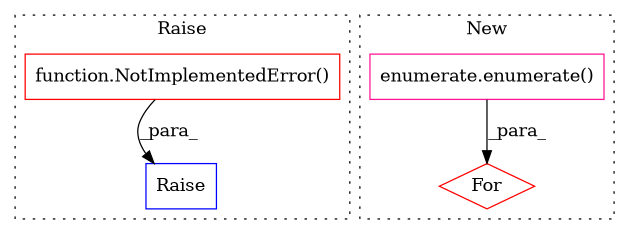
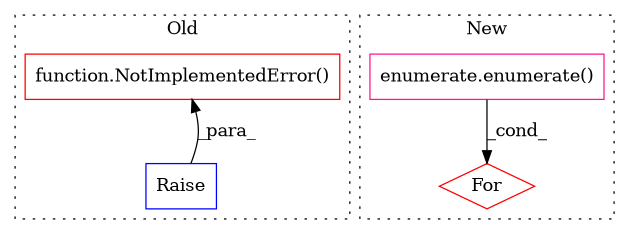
(182, 30) -> (182, 30)
(139, 125) -> (198, 138)
(517, 131) -> (517, 131)
